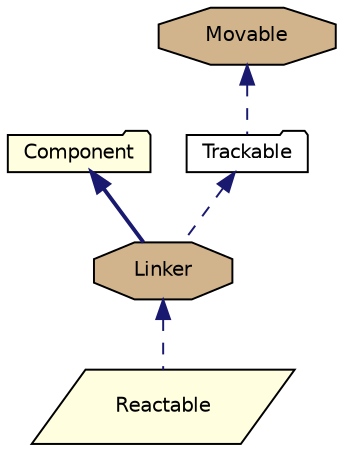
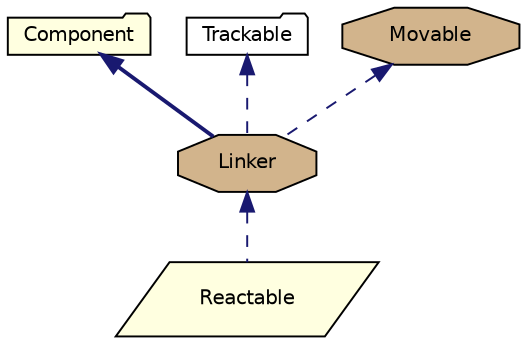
(247, 110) -> (329, 107)
